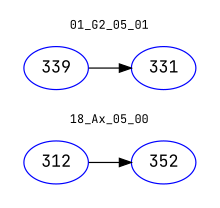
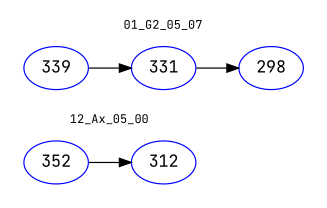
(110, 26) -> (164, 26)
none -> (271, 68)
(110, 120) -> (110, 120)
(104, 162) -> (104, 162)
